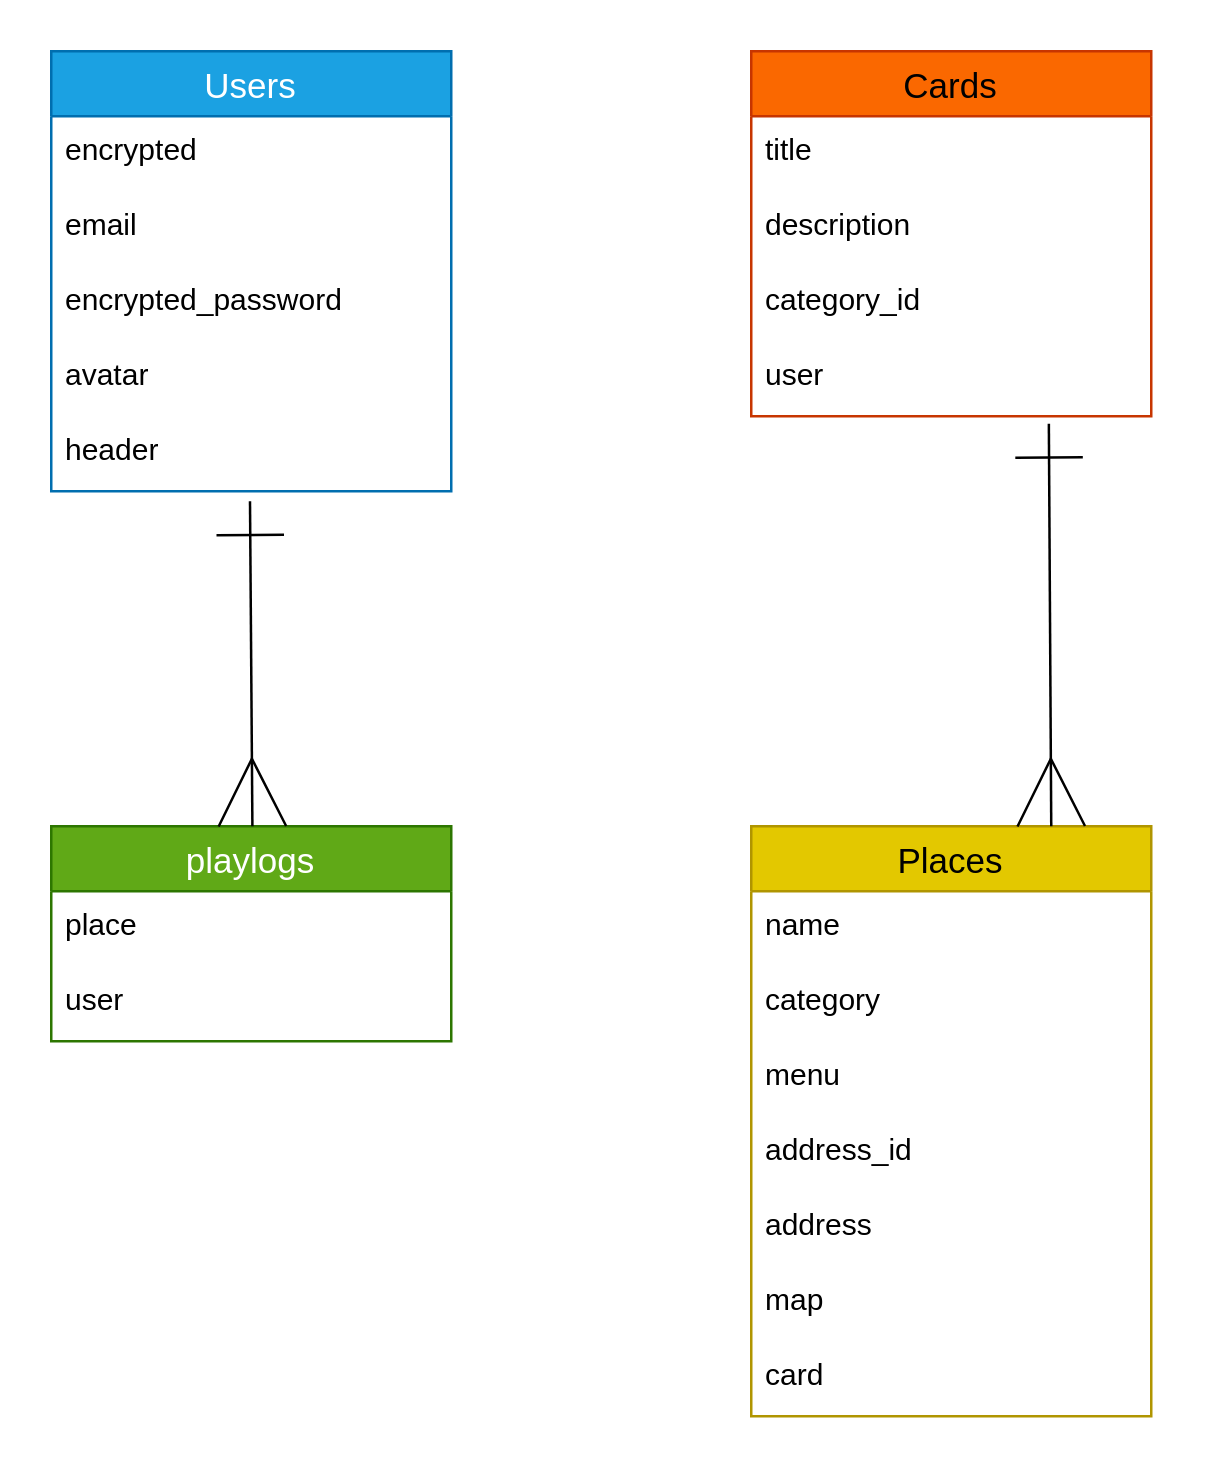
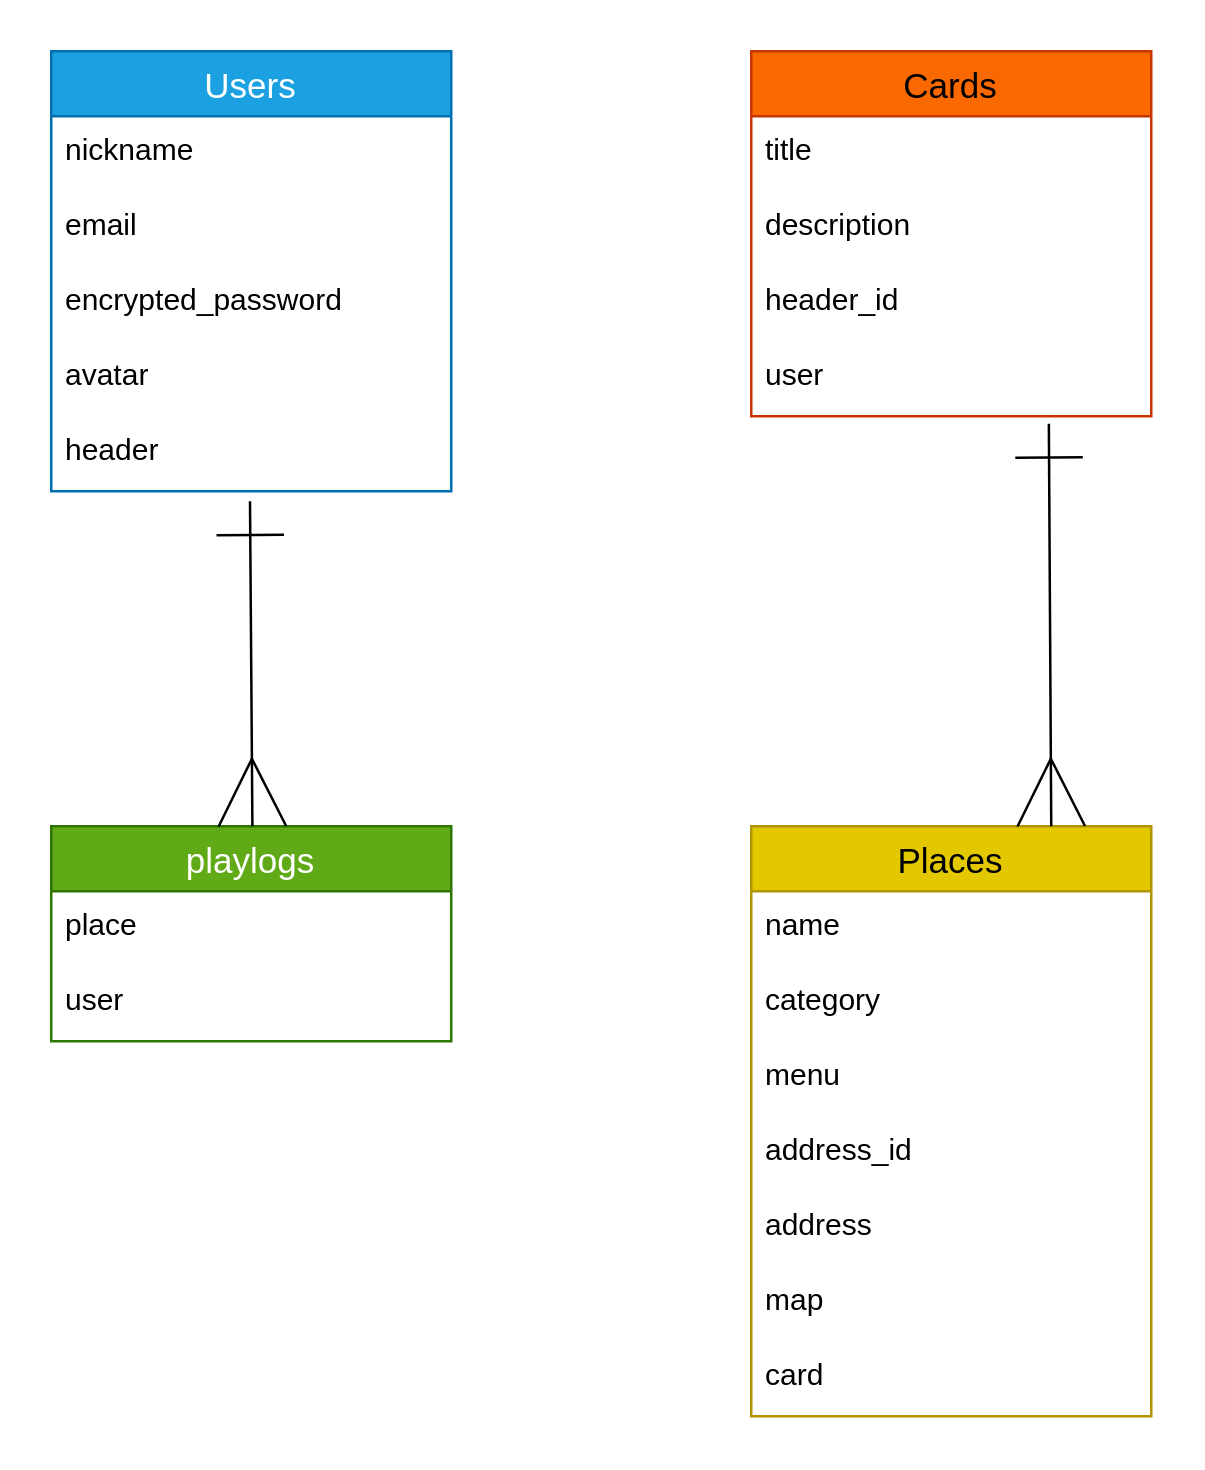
(141, 150) -> (128, 150)
(854, 300) -> (837, 300)
